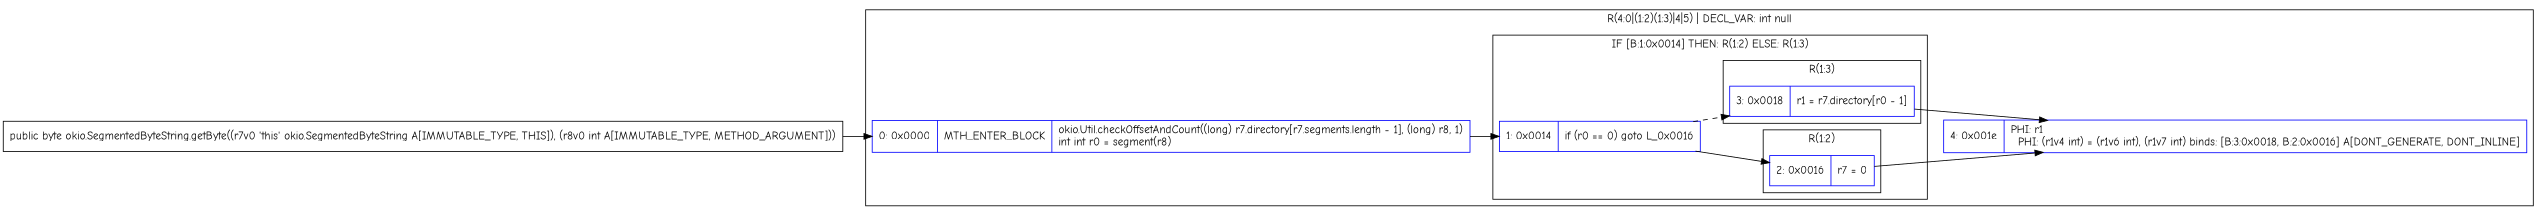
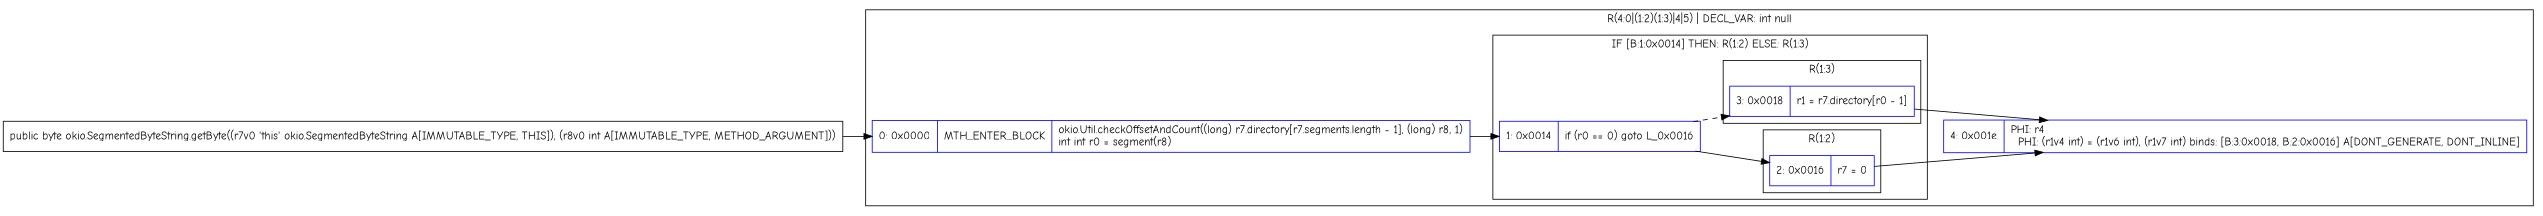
(2029, 130) -> (2029, 130)
